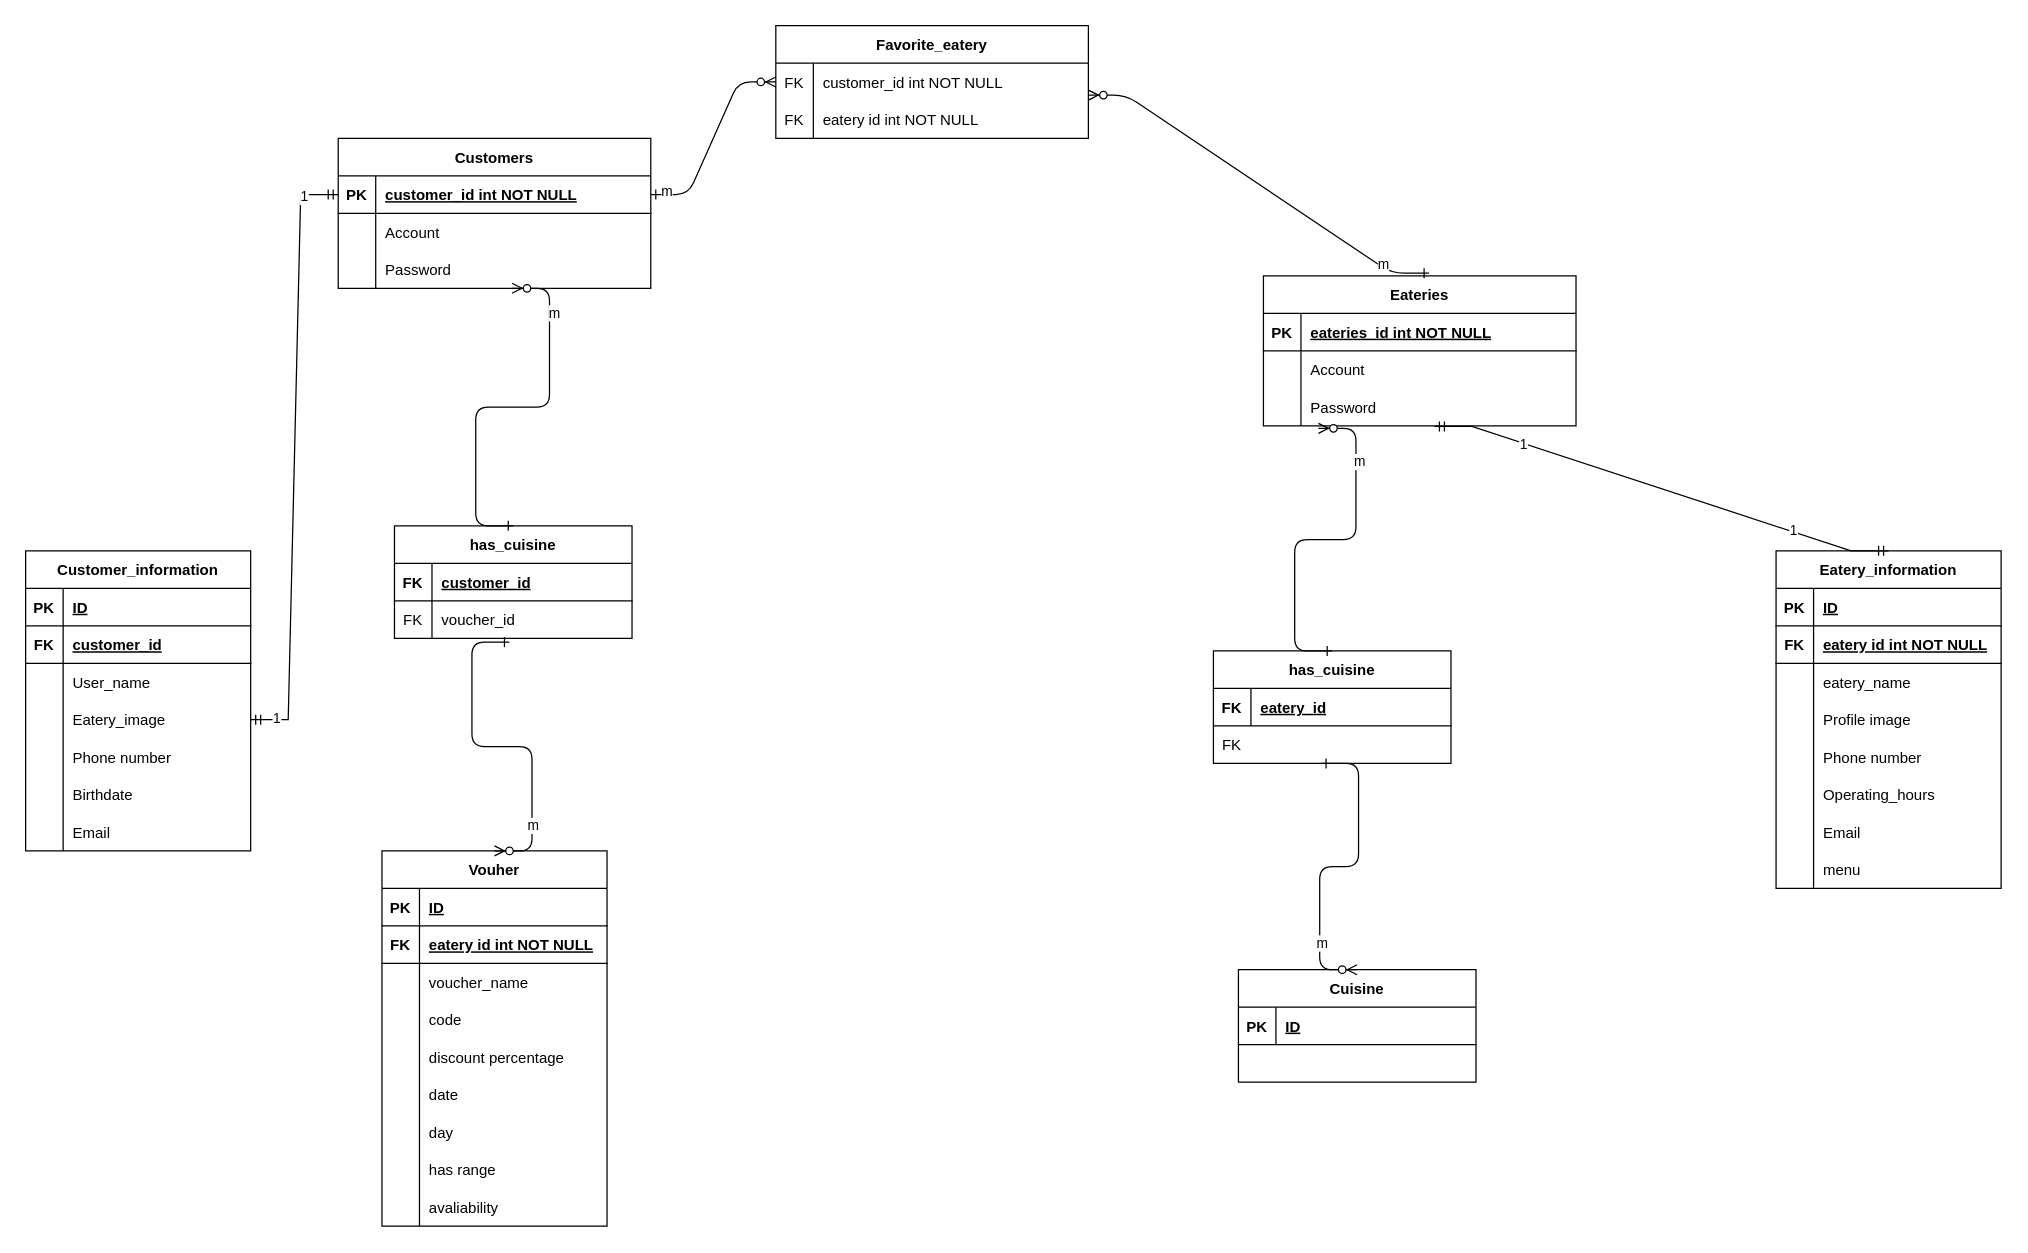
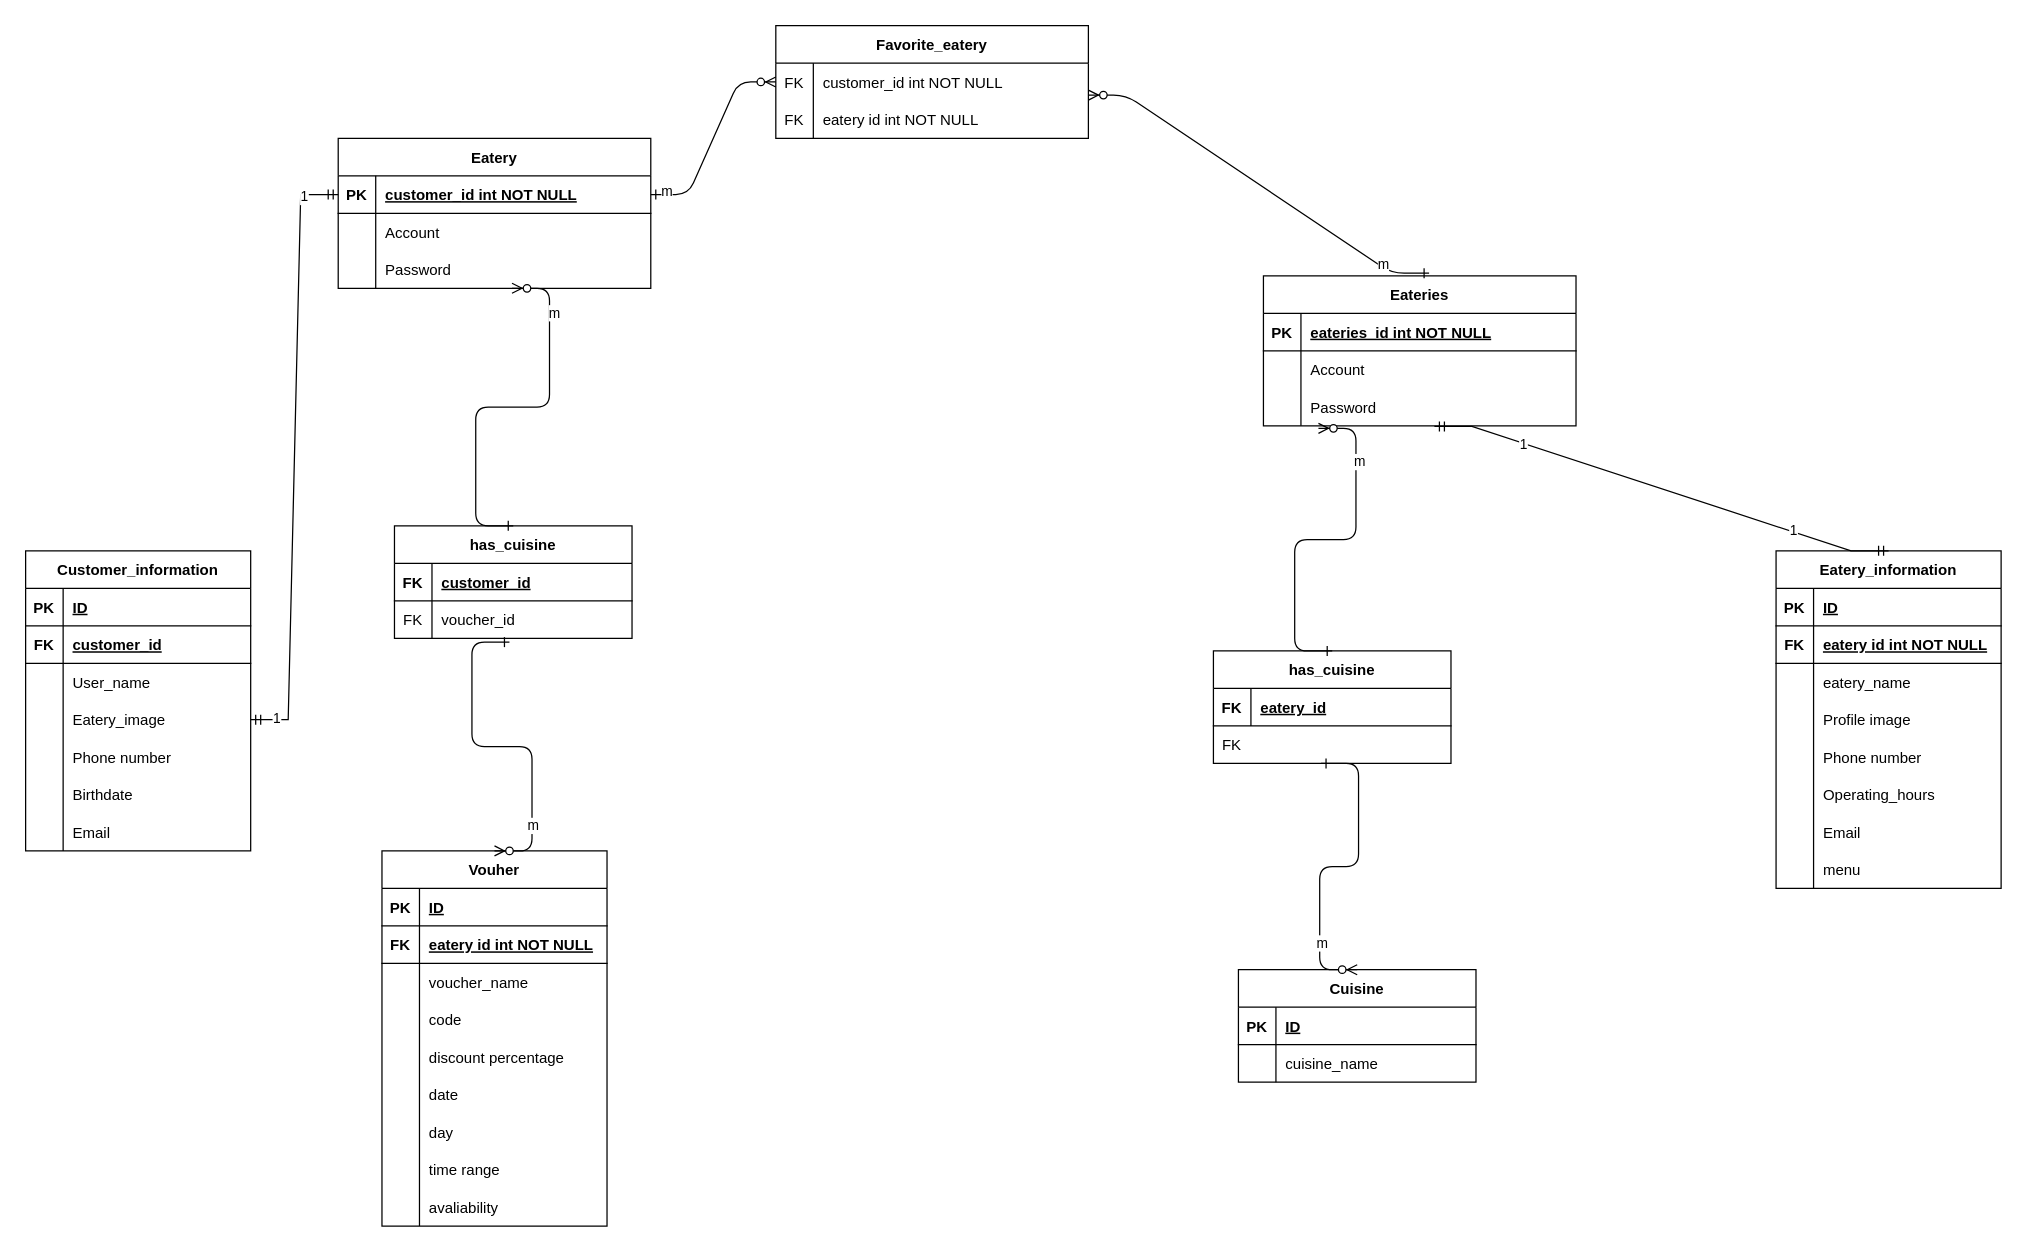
(494, 158) -> (494, 158)
none -> (1376, 1063)
(465, 1170) -> (467, 1170)
